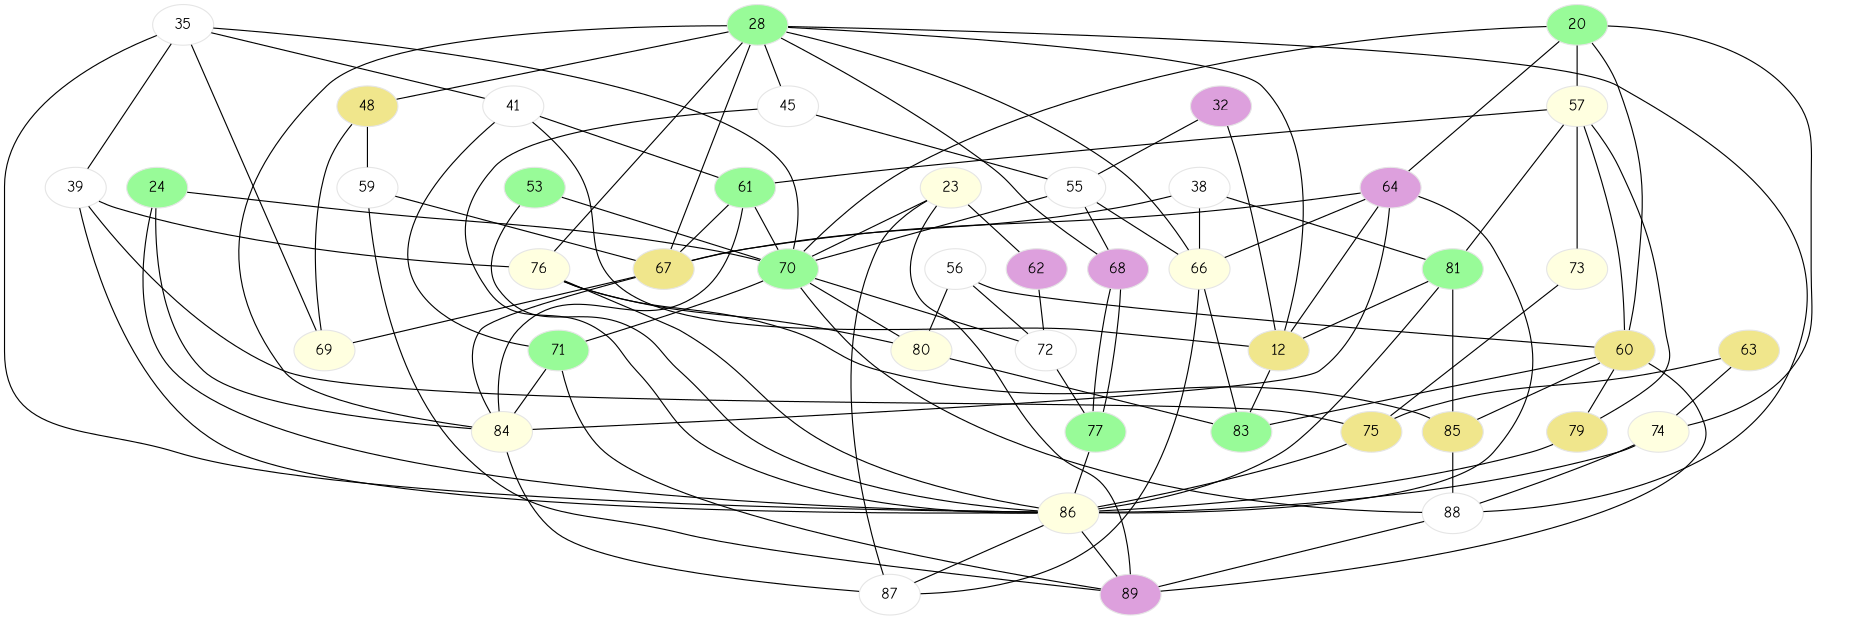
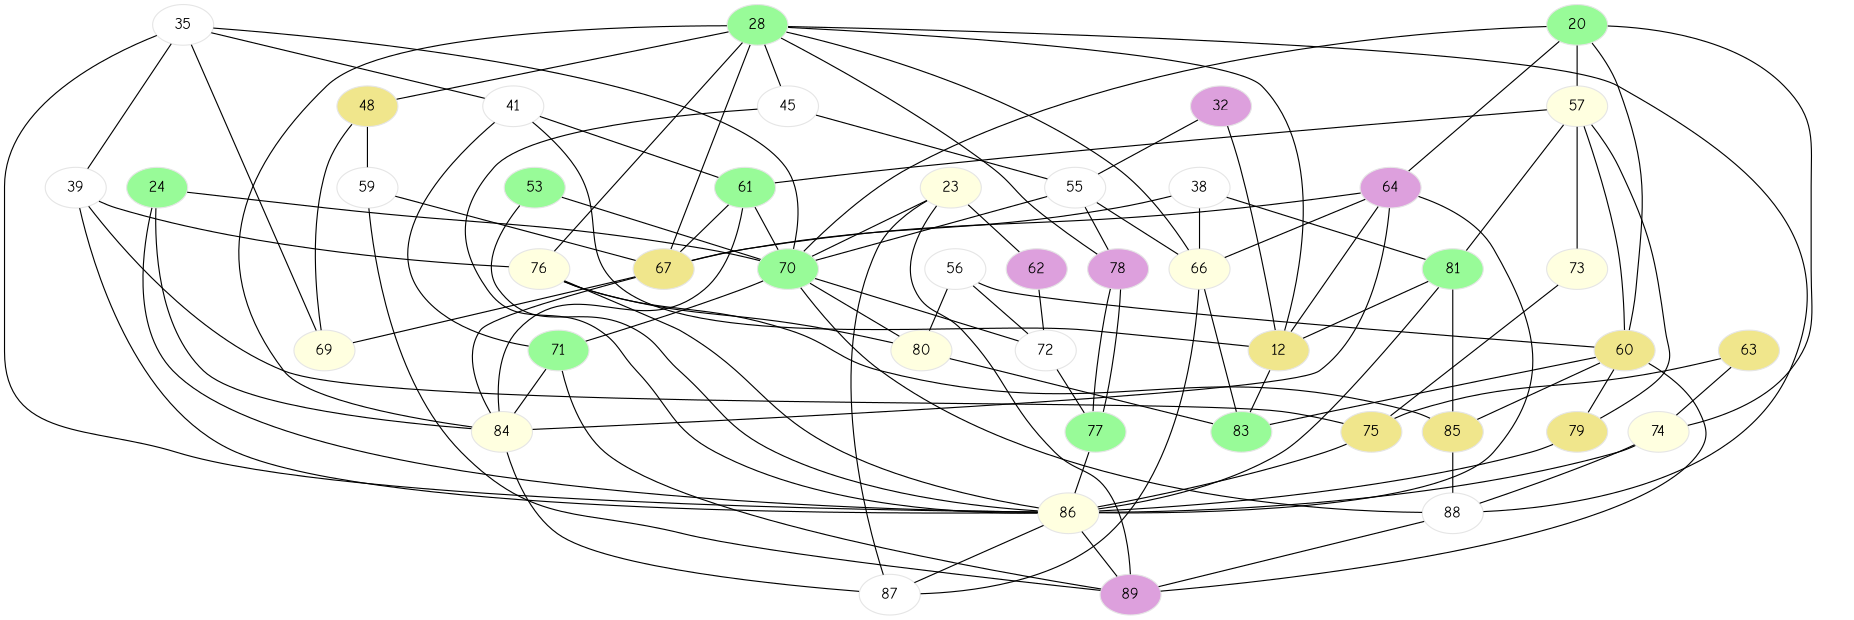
(1118, 269) -> (1118, 269)
